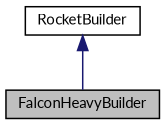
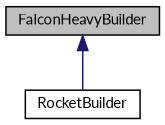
(83, 70) -> (83, 70)
